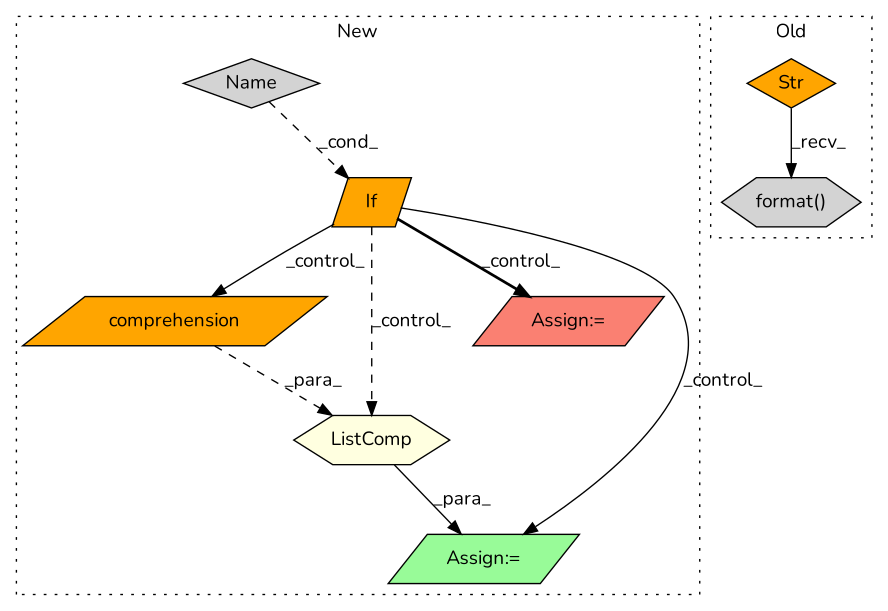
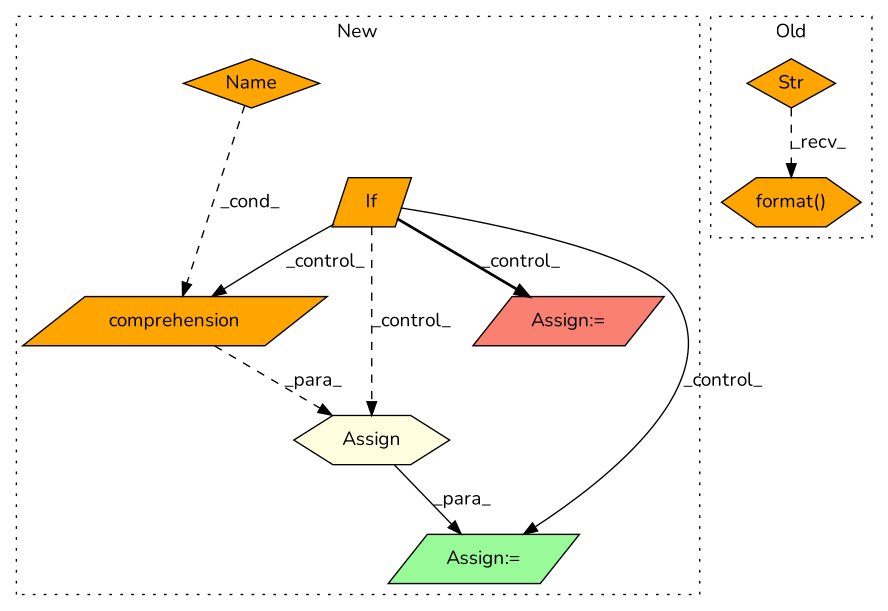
(251, 83) -> (251, 83)
(304, 135) -> (216, 194)
(791, 136) -> (791, 136)
(791, 202) -> (791, 202)
(372, 440) -> (372, 440)
